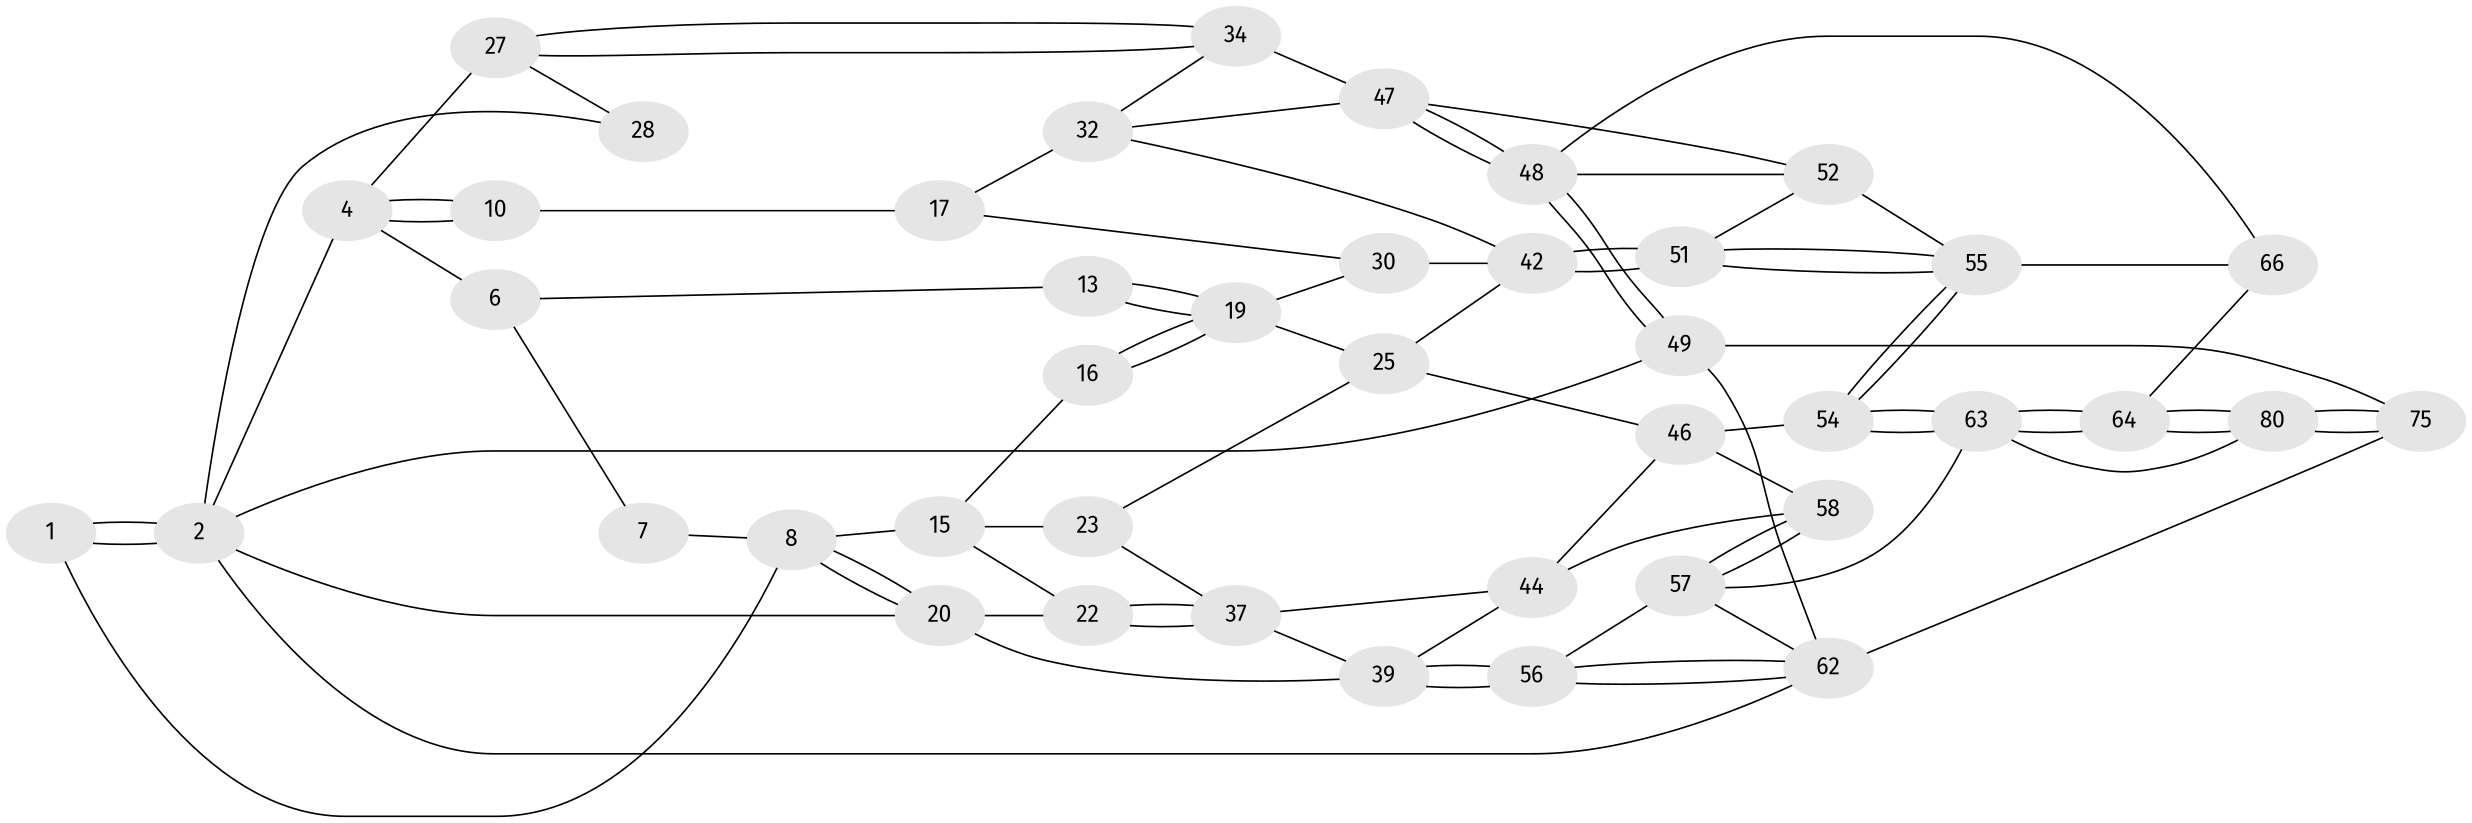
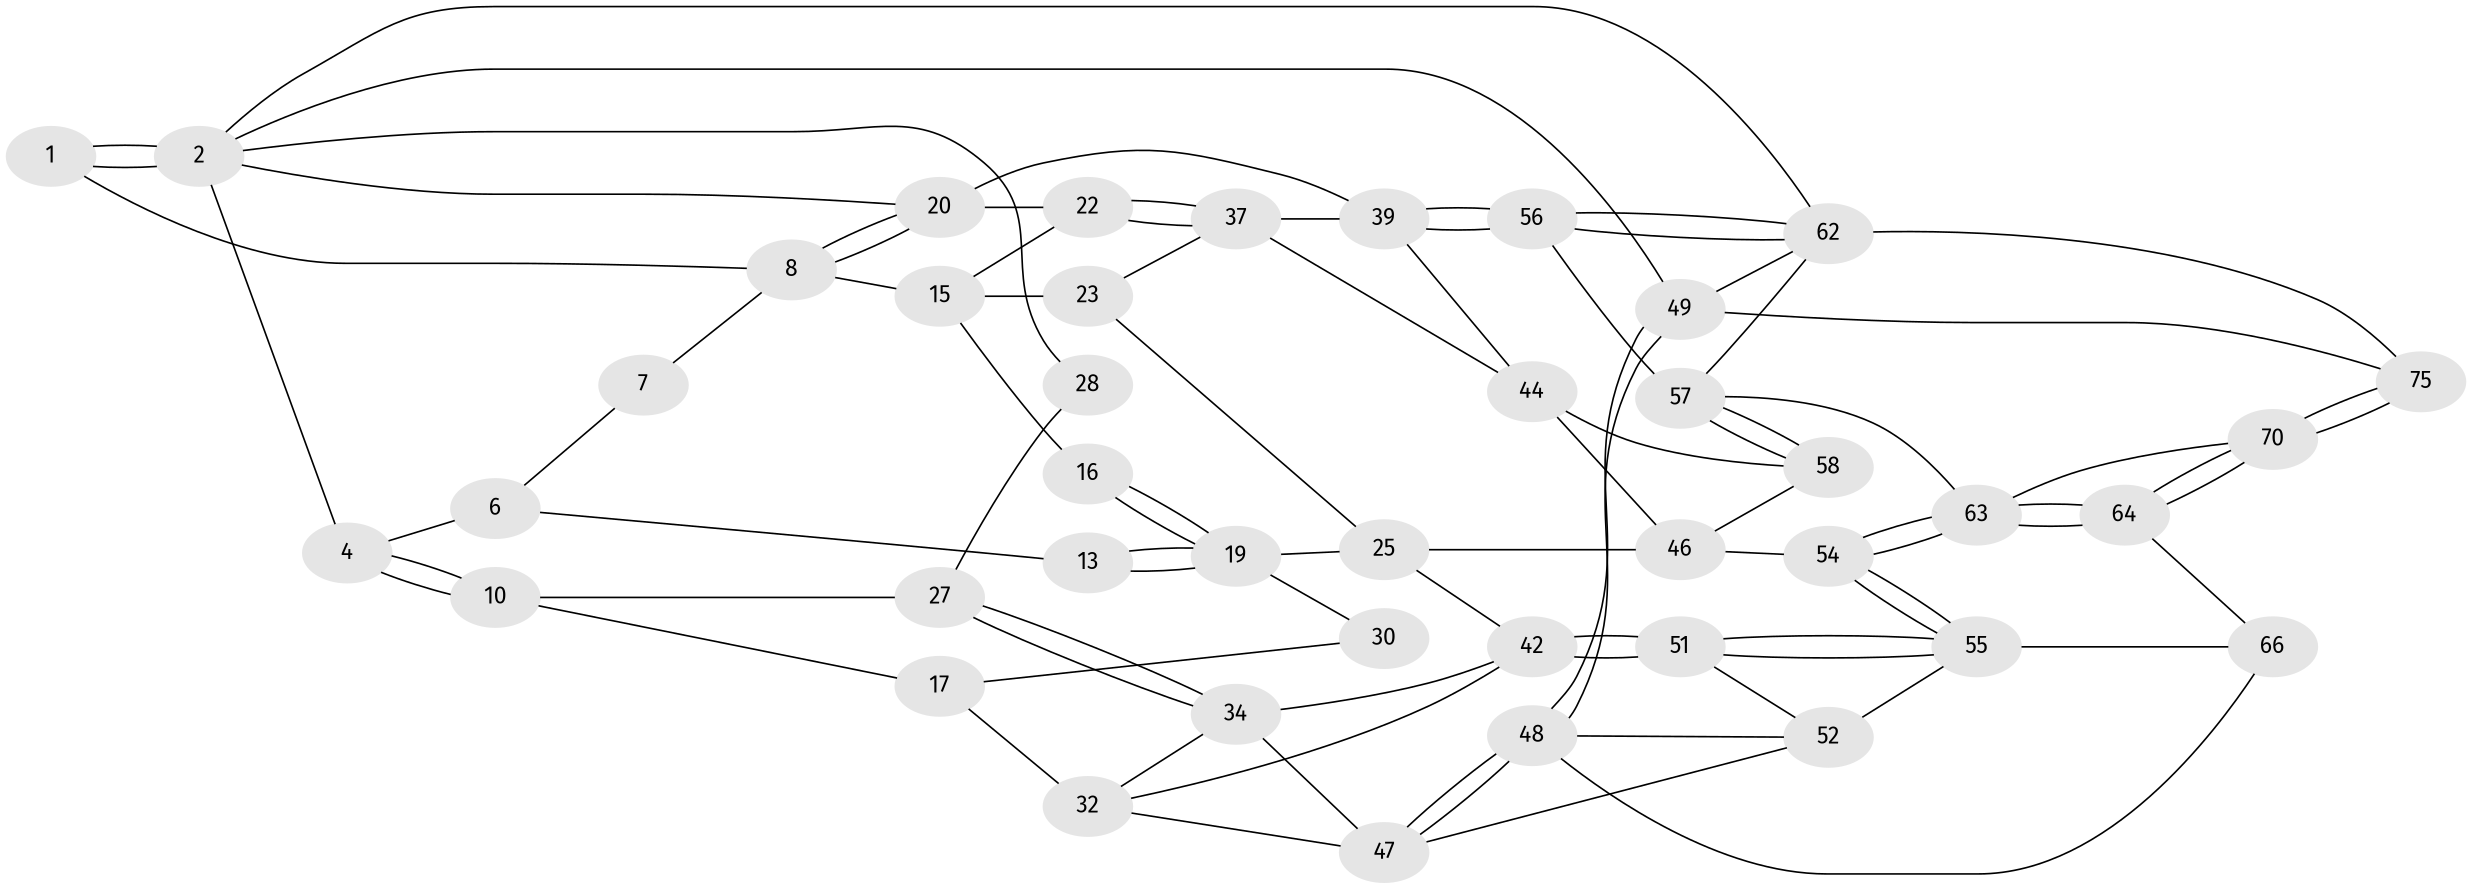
(421, 129) -> (717, 597)
(1458, 263) -> (1389, 692)
(2273, 421) -> (2273, 439)
